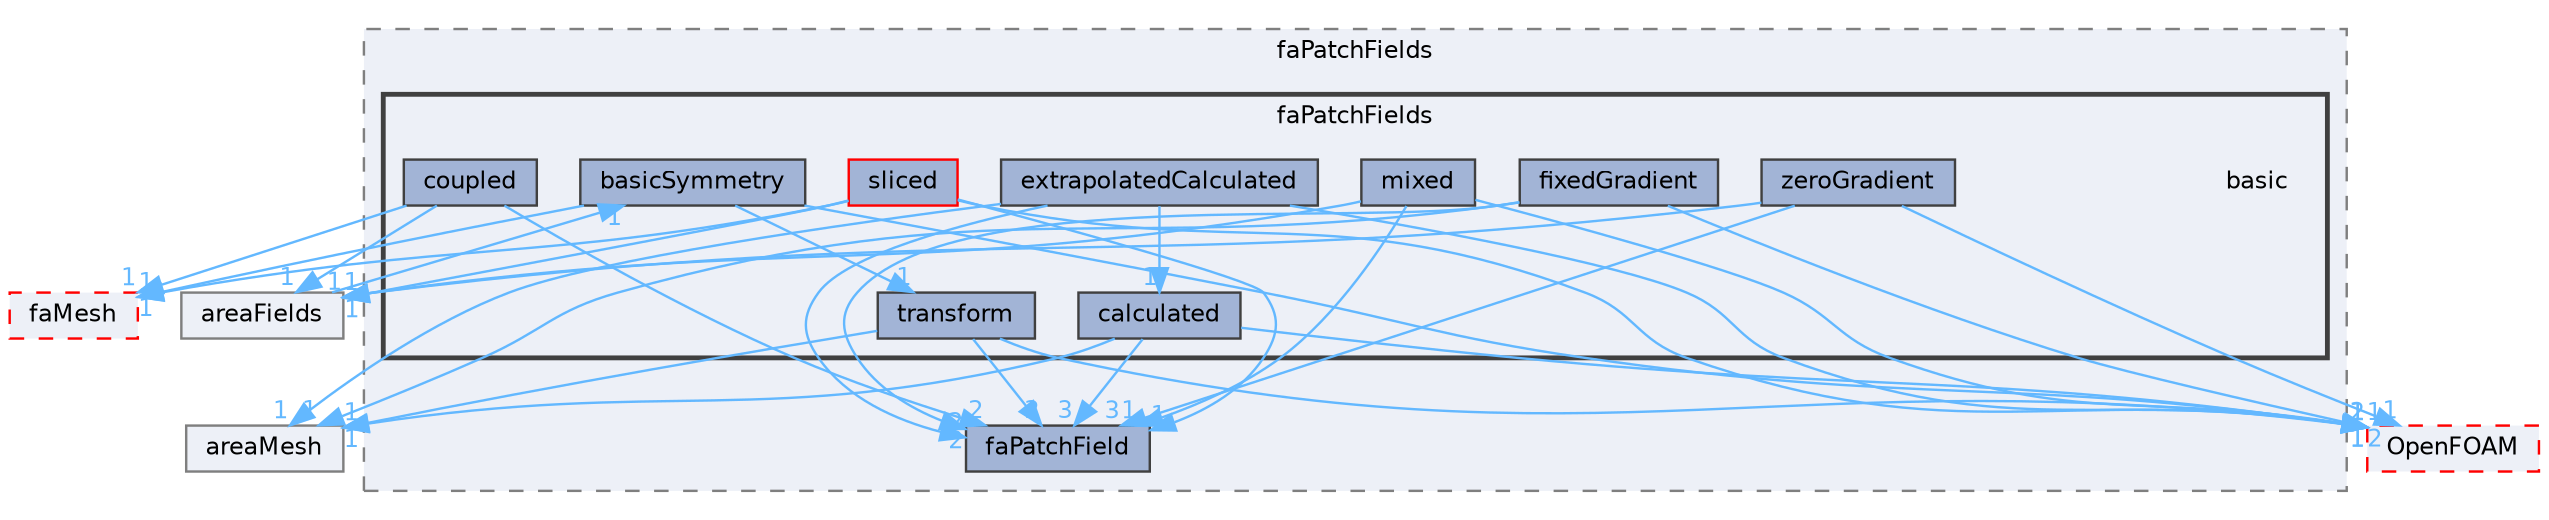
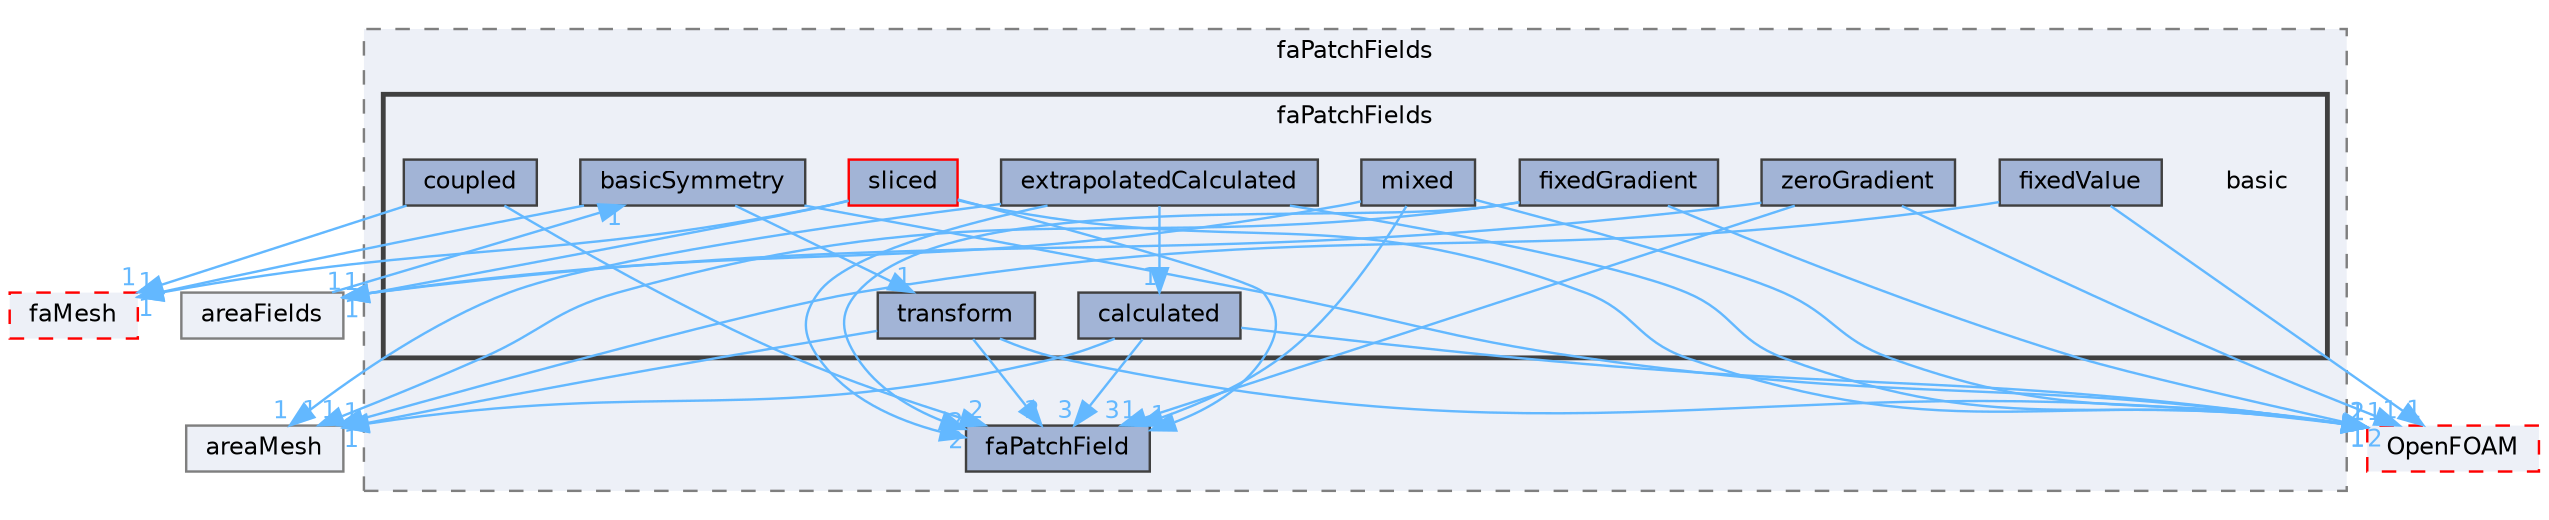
none -> (2081, 183)
(404, 226) -> none
